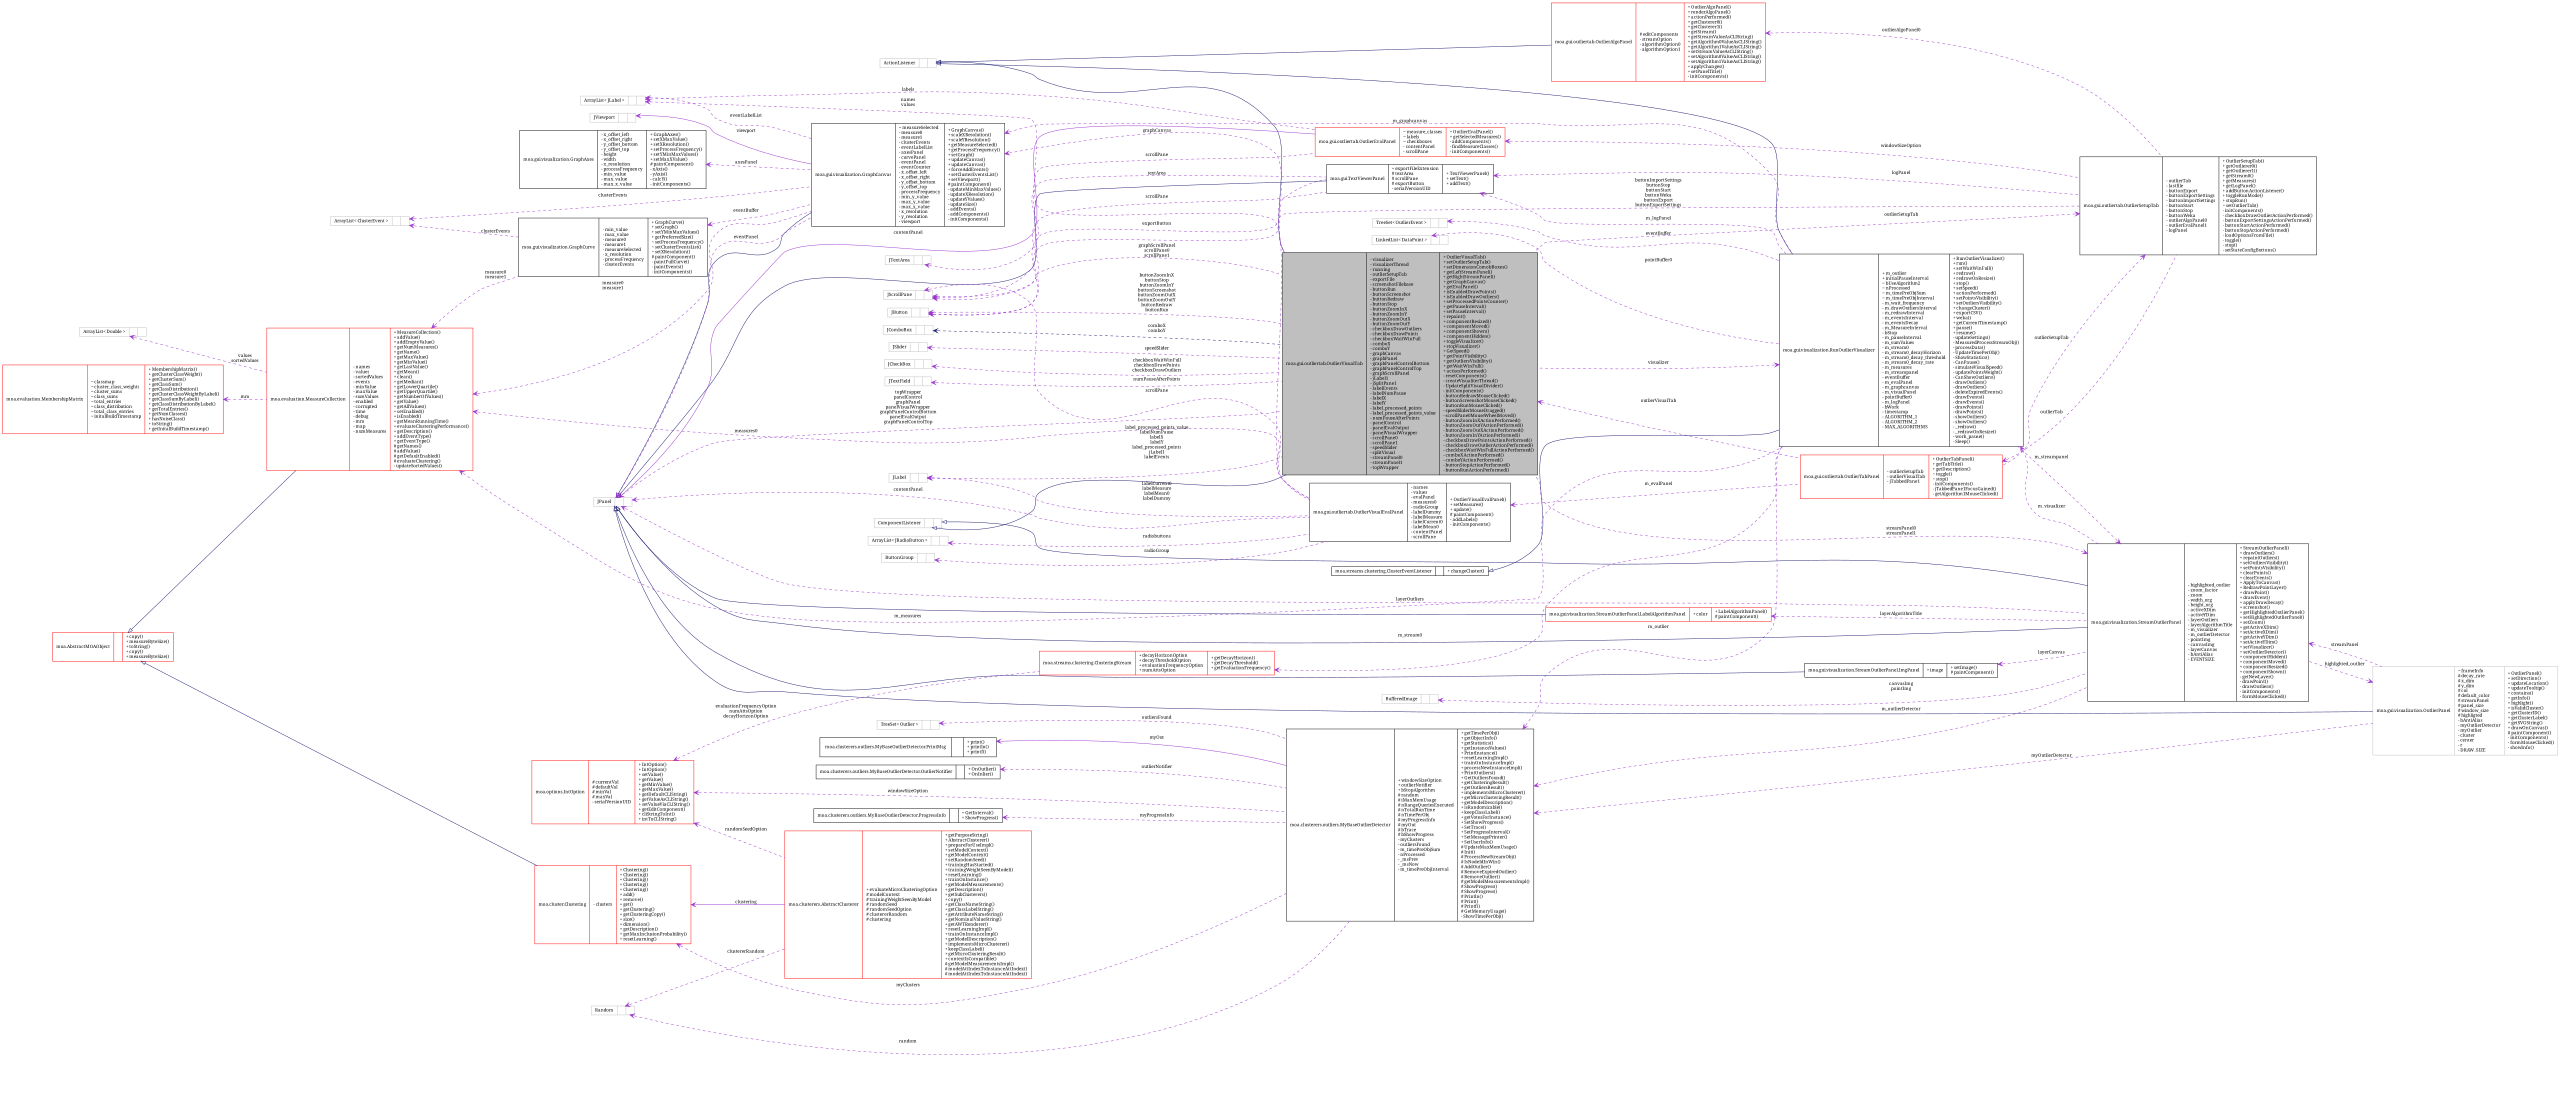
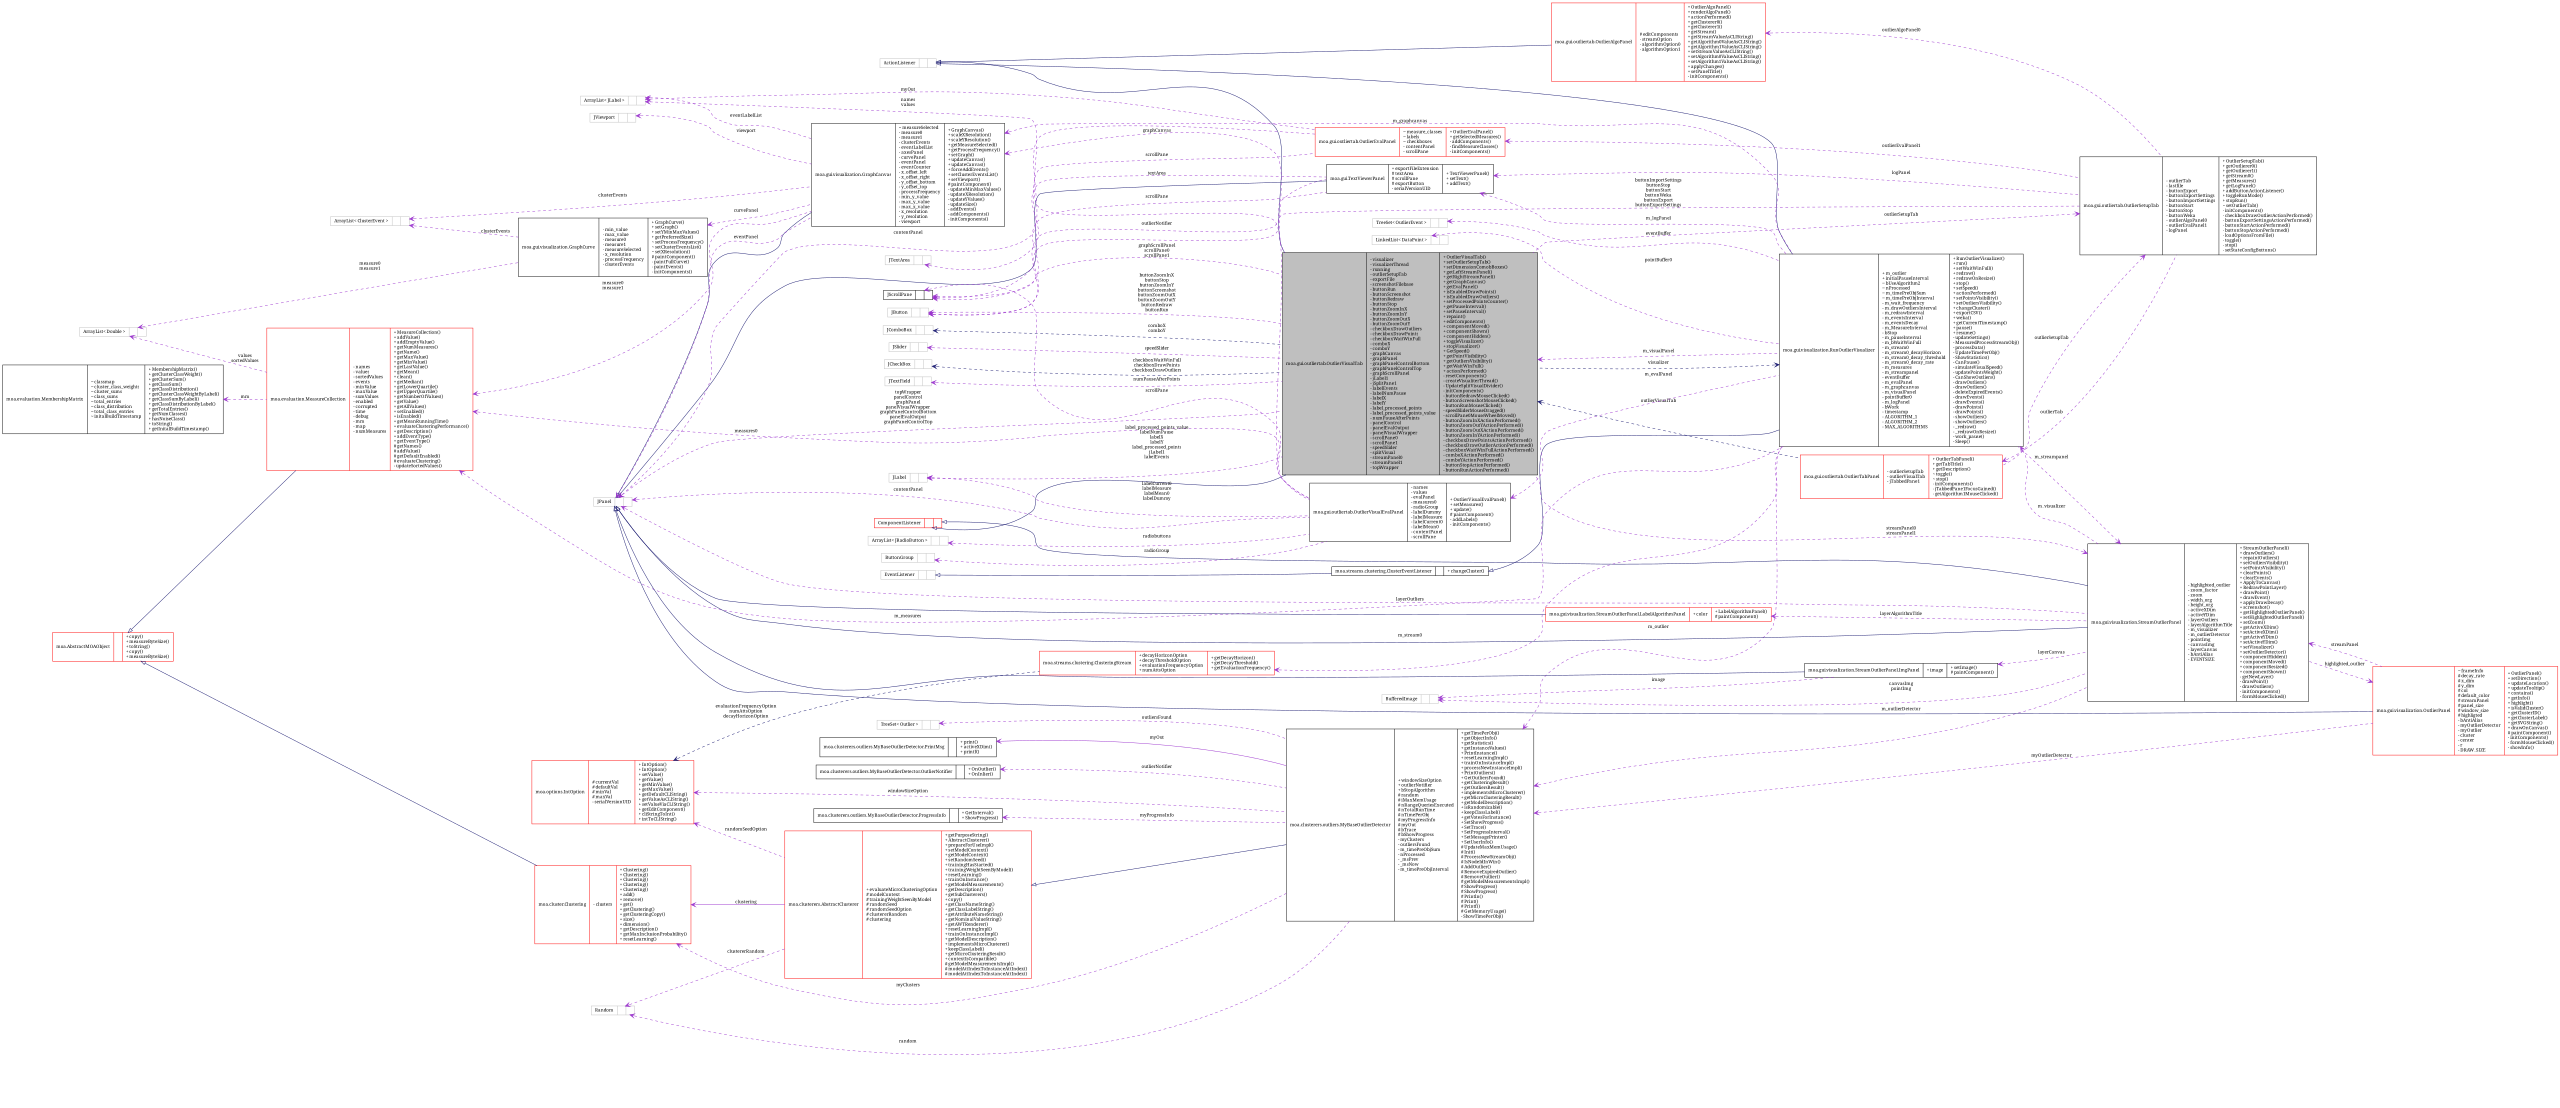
(908, 90) -> (908, 90)
(725, 138) -> (725, 138)
(1901, 146) -> (1901, 146)
(613, 160) -> none
(746, 211) -> (746, 211)
(1157, 224) -> (1157, 224)
(947, 251) -> (947, 251)
(473, 294) -> (330, 294)
(908, 295) -> (908, 295)
(1467, 322) -> (1464, 322)
(1898, 343) -> (1902, 343)
none -> (1661, 356)
(1656, 369) -> (1656, 369)
(1109, 375) -> (1109, 375)
(113, 399) -> (113, 399)
(1671, 432) -> (1671, 432)
(1658, 494) -> (1624, 410)
(908, 523) -> (908, 523)
none -> (908, 575)
none -> (1639, 689)
(854, 699) -> (854, 699)
(2465, 711) -> (2465, 711)
(978, 747) -> (976, 747)
none -> (1161, 865)
